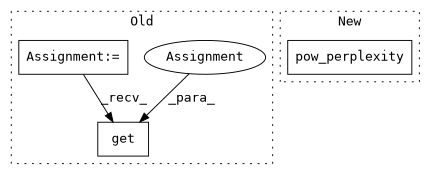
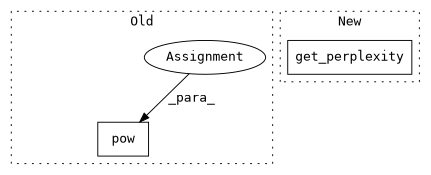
(73, 57) -> none
(350, 57) -> (350, 57)
(123, 139) -> (123, 139)
